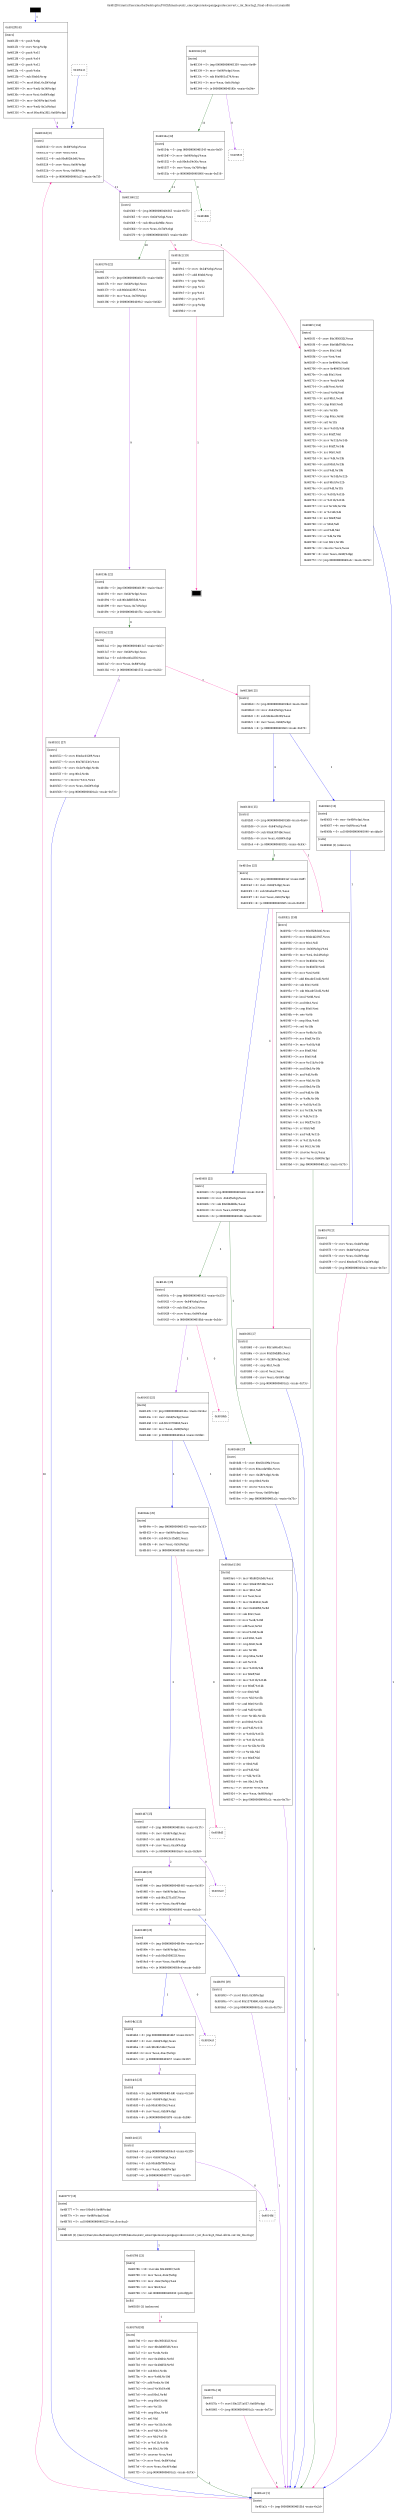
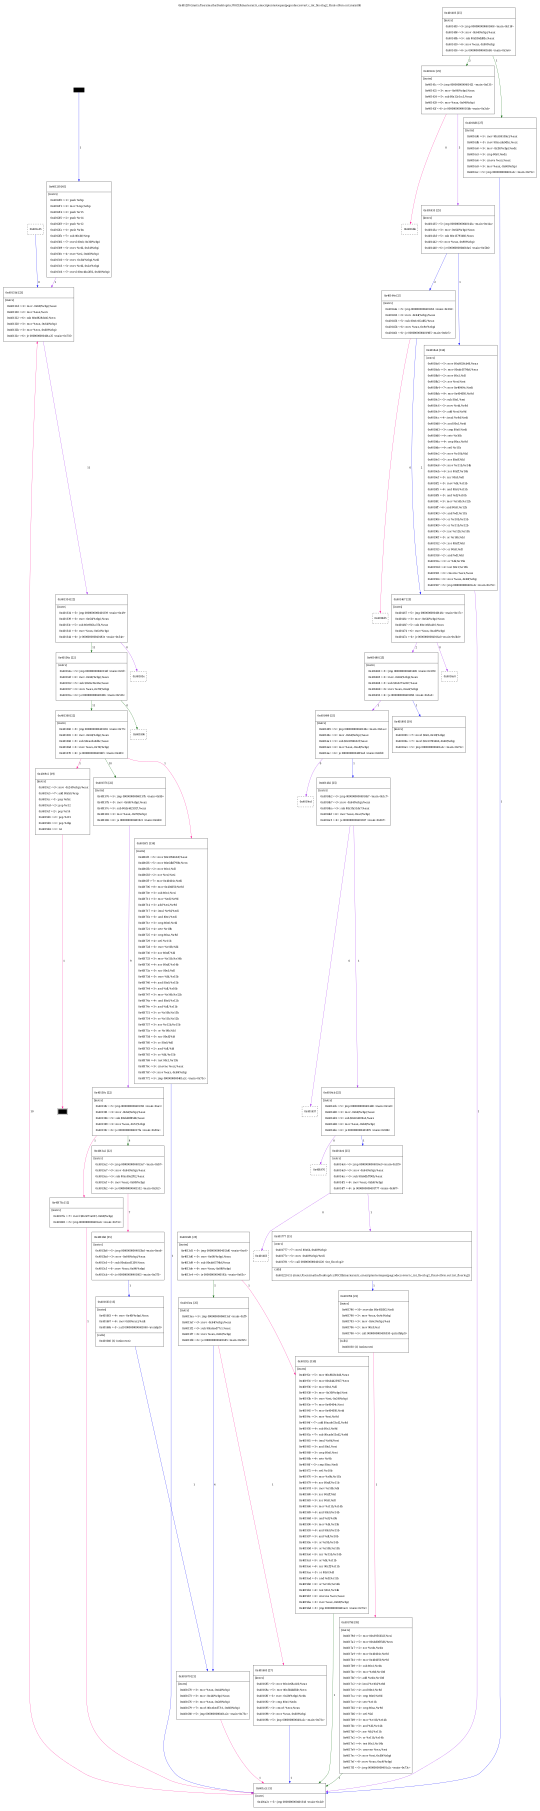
(112, 185) -> (65, 467)
(83, 767) -> none
(274, 767) -> none
(251, 1040) -> (213, 1507)
none -> (310, 1112)
none -> (85, 1164)
none -> (319, 1170)
(280, 2248) -> none
